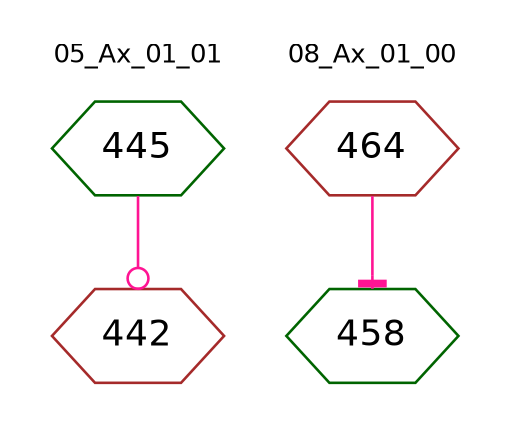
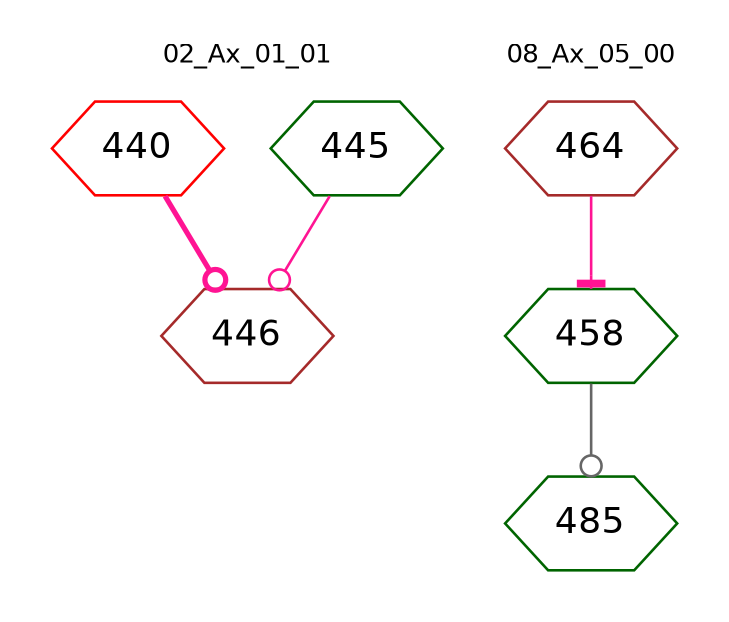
(138, 56) -> (247, 56)
(372, 56) -> (591, 56)
none -> (138, 148)
(138, 336) -> (247, 336)
none -> (591, 523)
